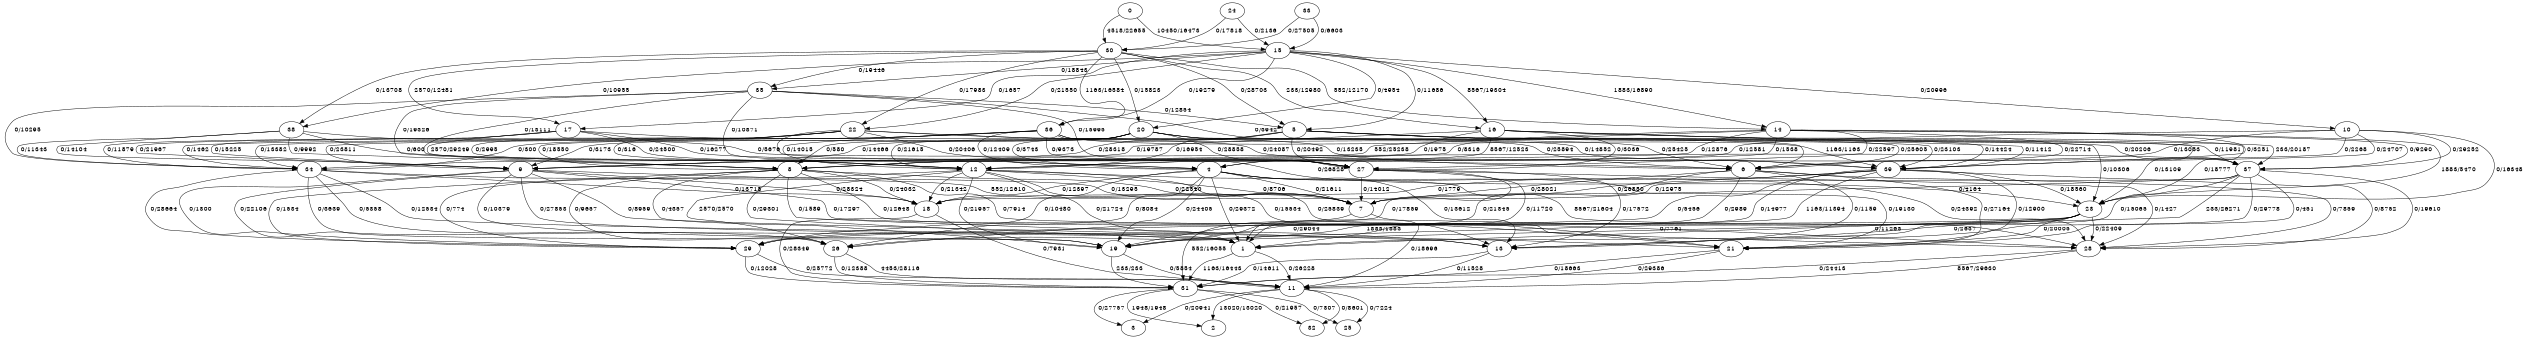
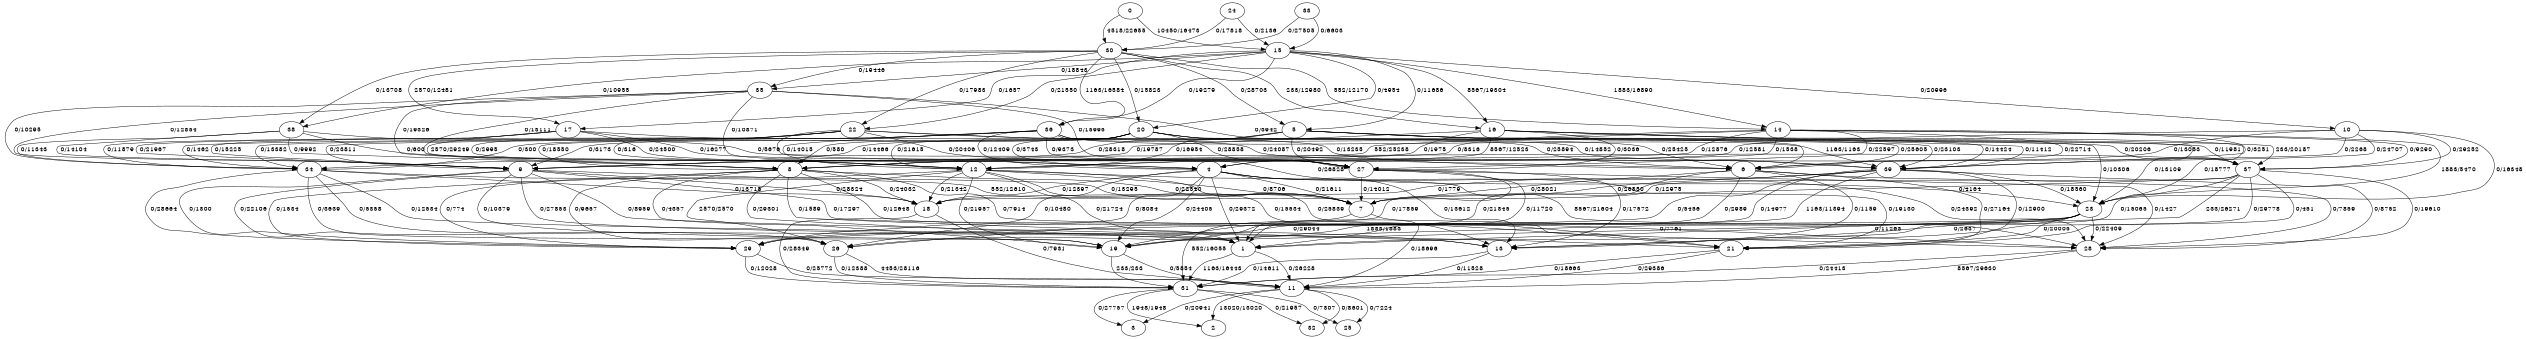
(1025, 103) -> (133, 126)
